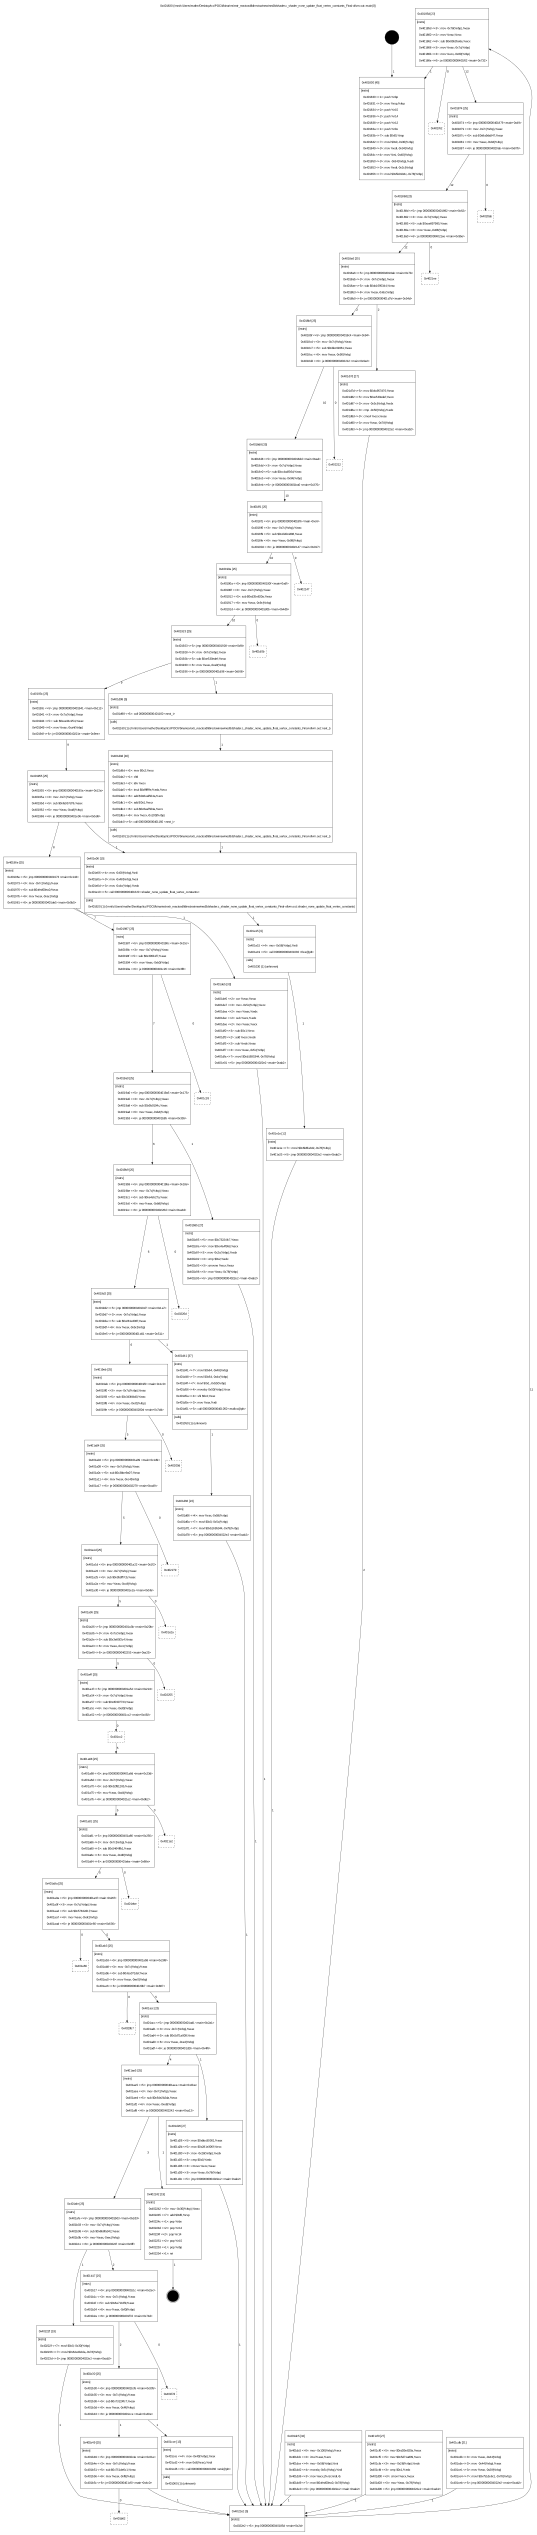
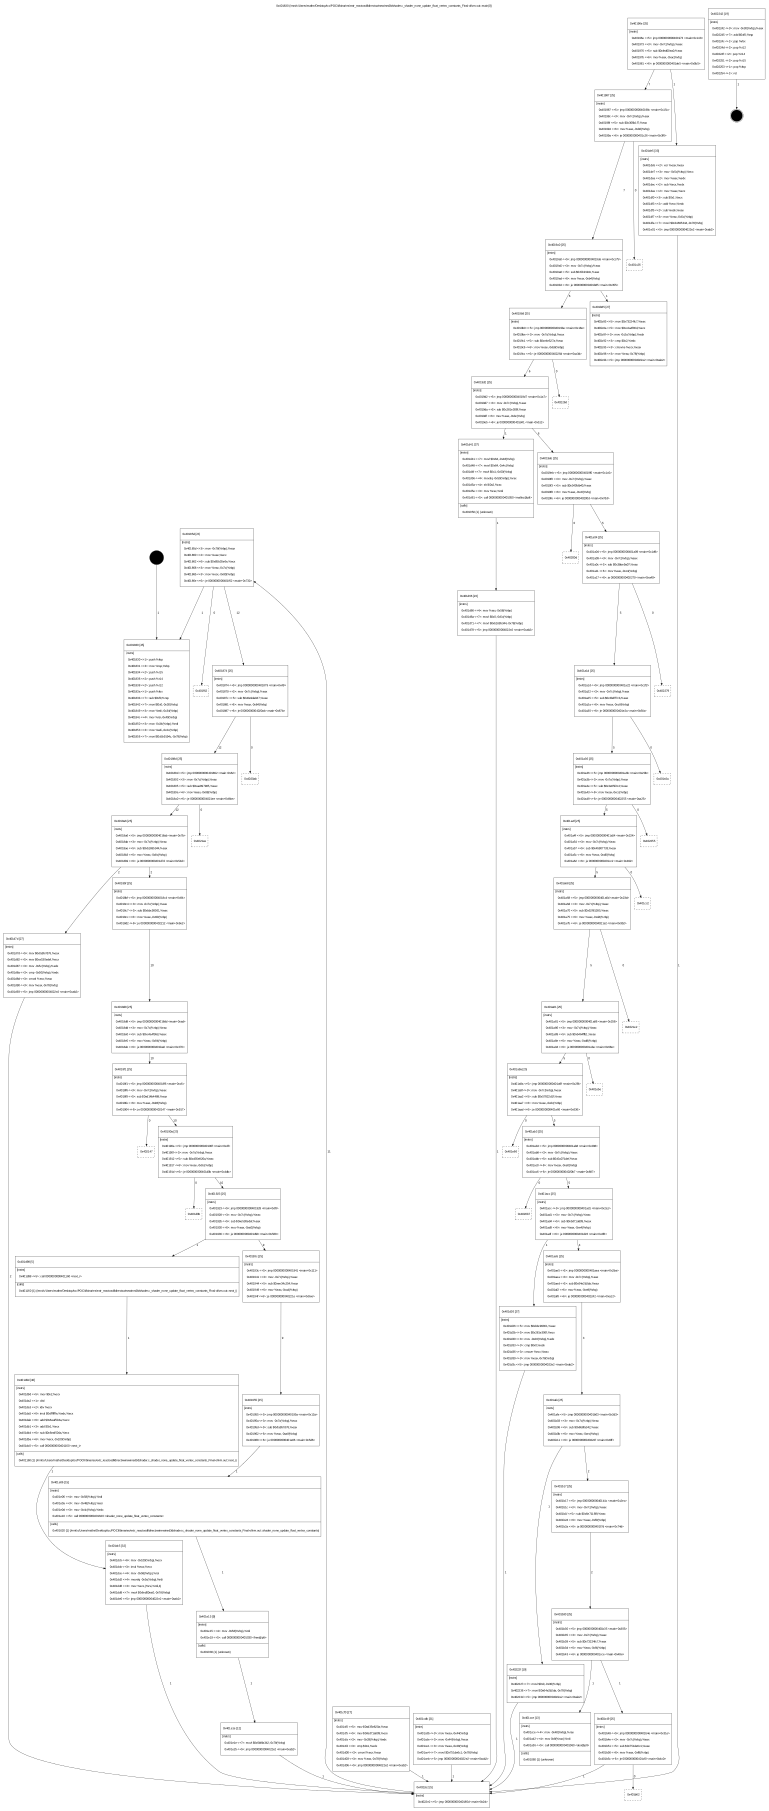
(334, 465) -> none
(54, 838) -> none
(220, 846) -> (44, 1532)
(116, 1747) -> (596, 871)
(254, 1893) -> none
(159, 2152) -> none
(169, 2394) -> none
